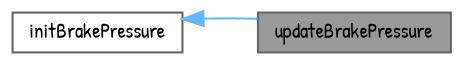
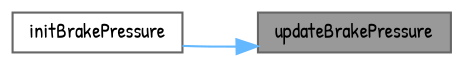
(231, 18) -> (209, 47)
